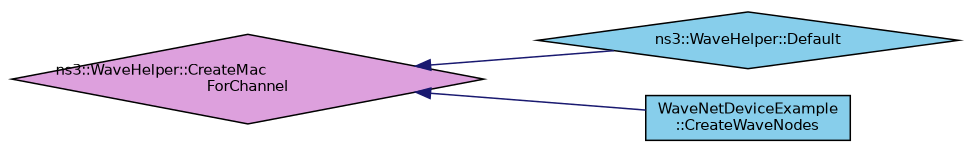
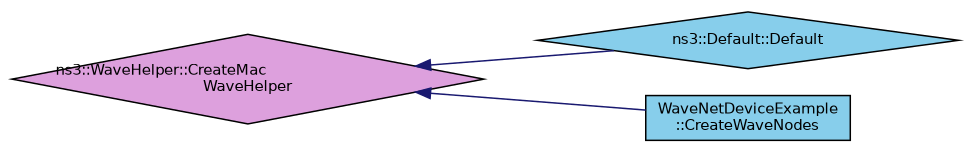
(748, 40) -> (748, 40)
(248, 79) -> (248, 79)
